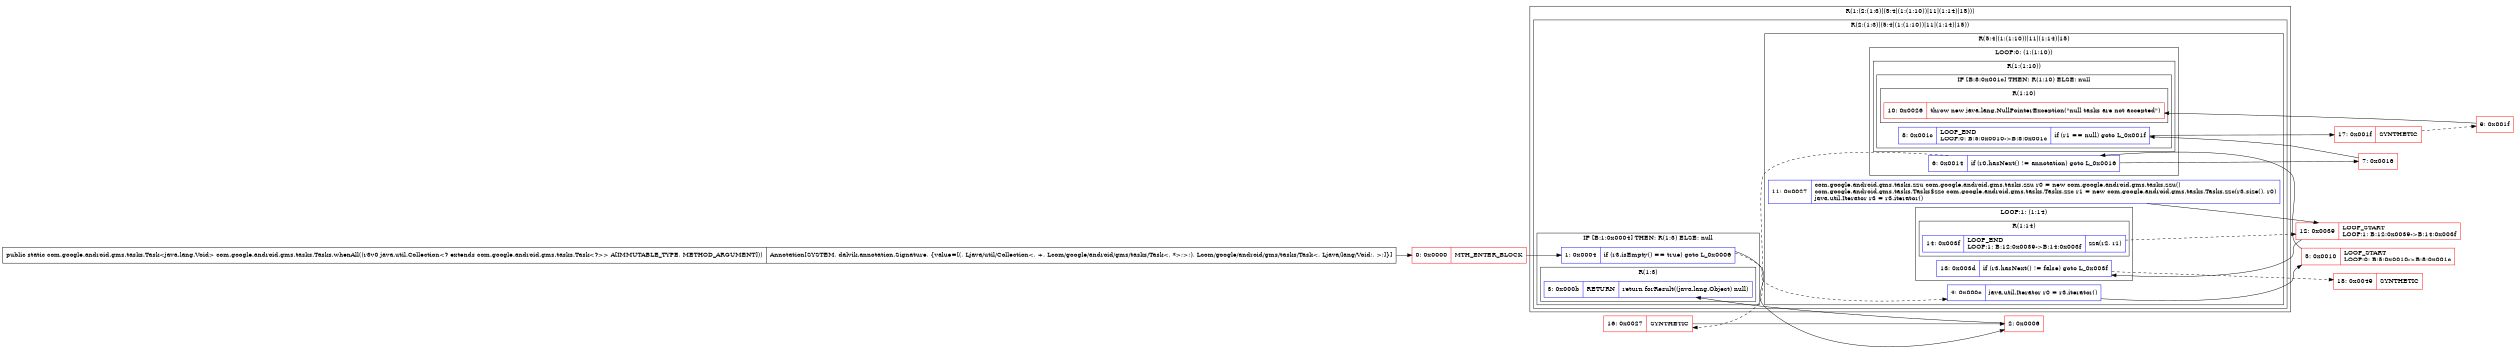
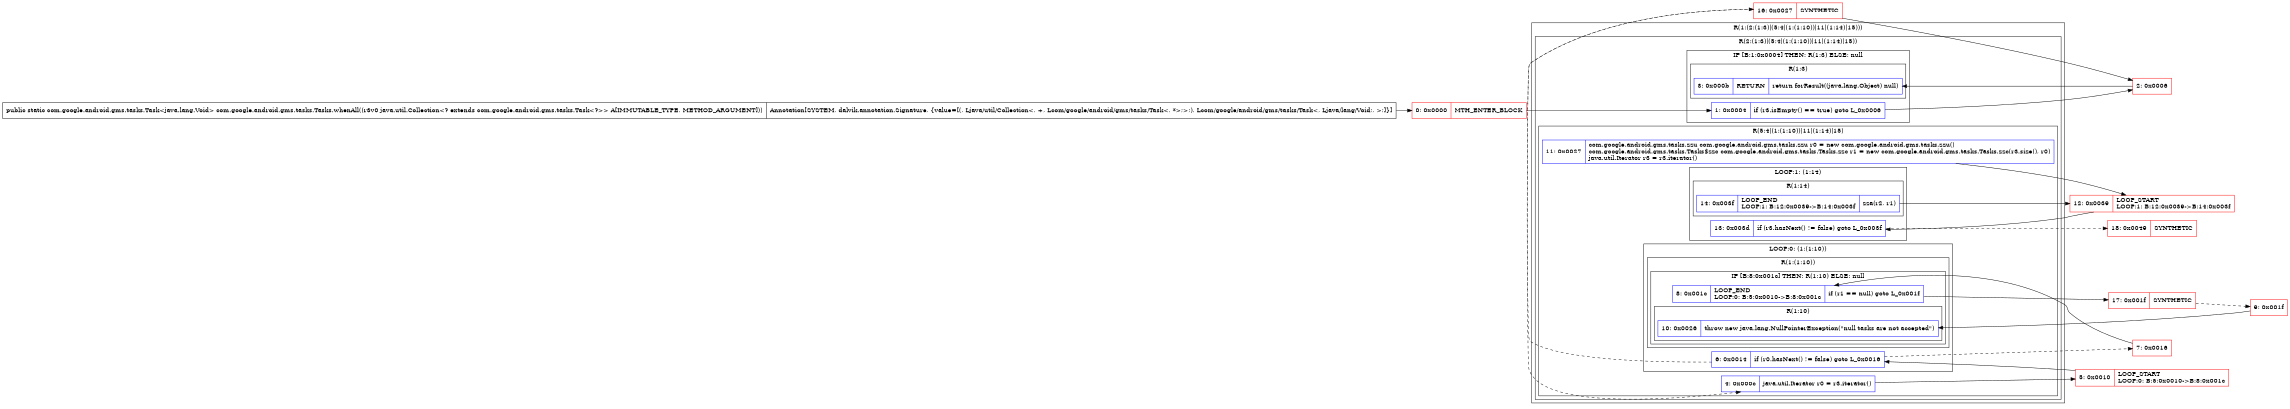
(2024, 111) -> (1798, 329)
(2237, 162) -> (2006, 353)
(2044, 163) -> (1818, 359)
(2208, 237) -> (1983, 204)
(1829, 299) -> (1528, 359)
